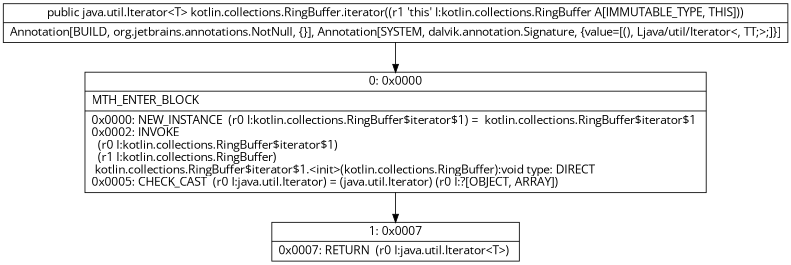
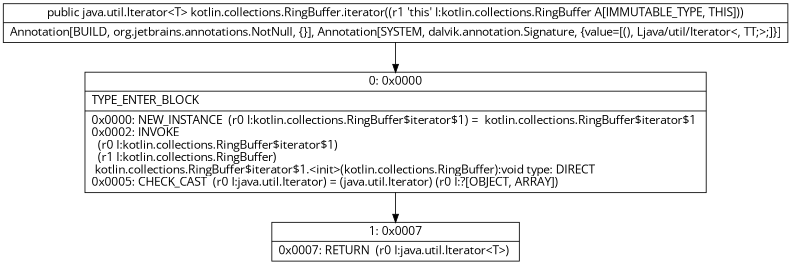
(145, 101) -> (145, 101)
